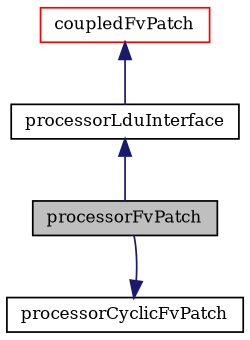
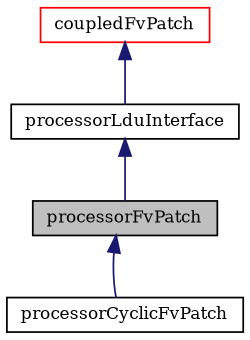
(137, 258) -> (114, 275)
